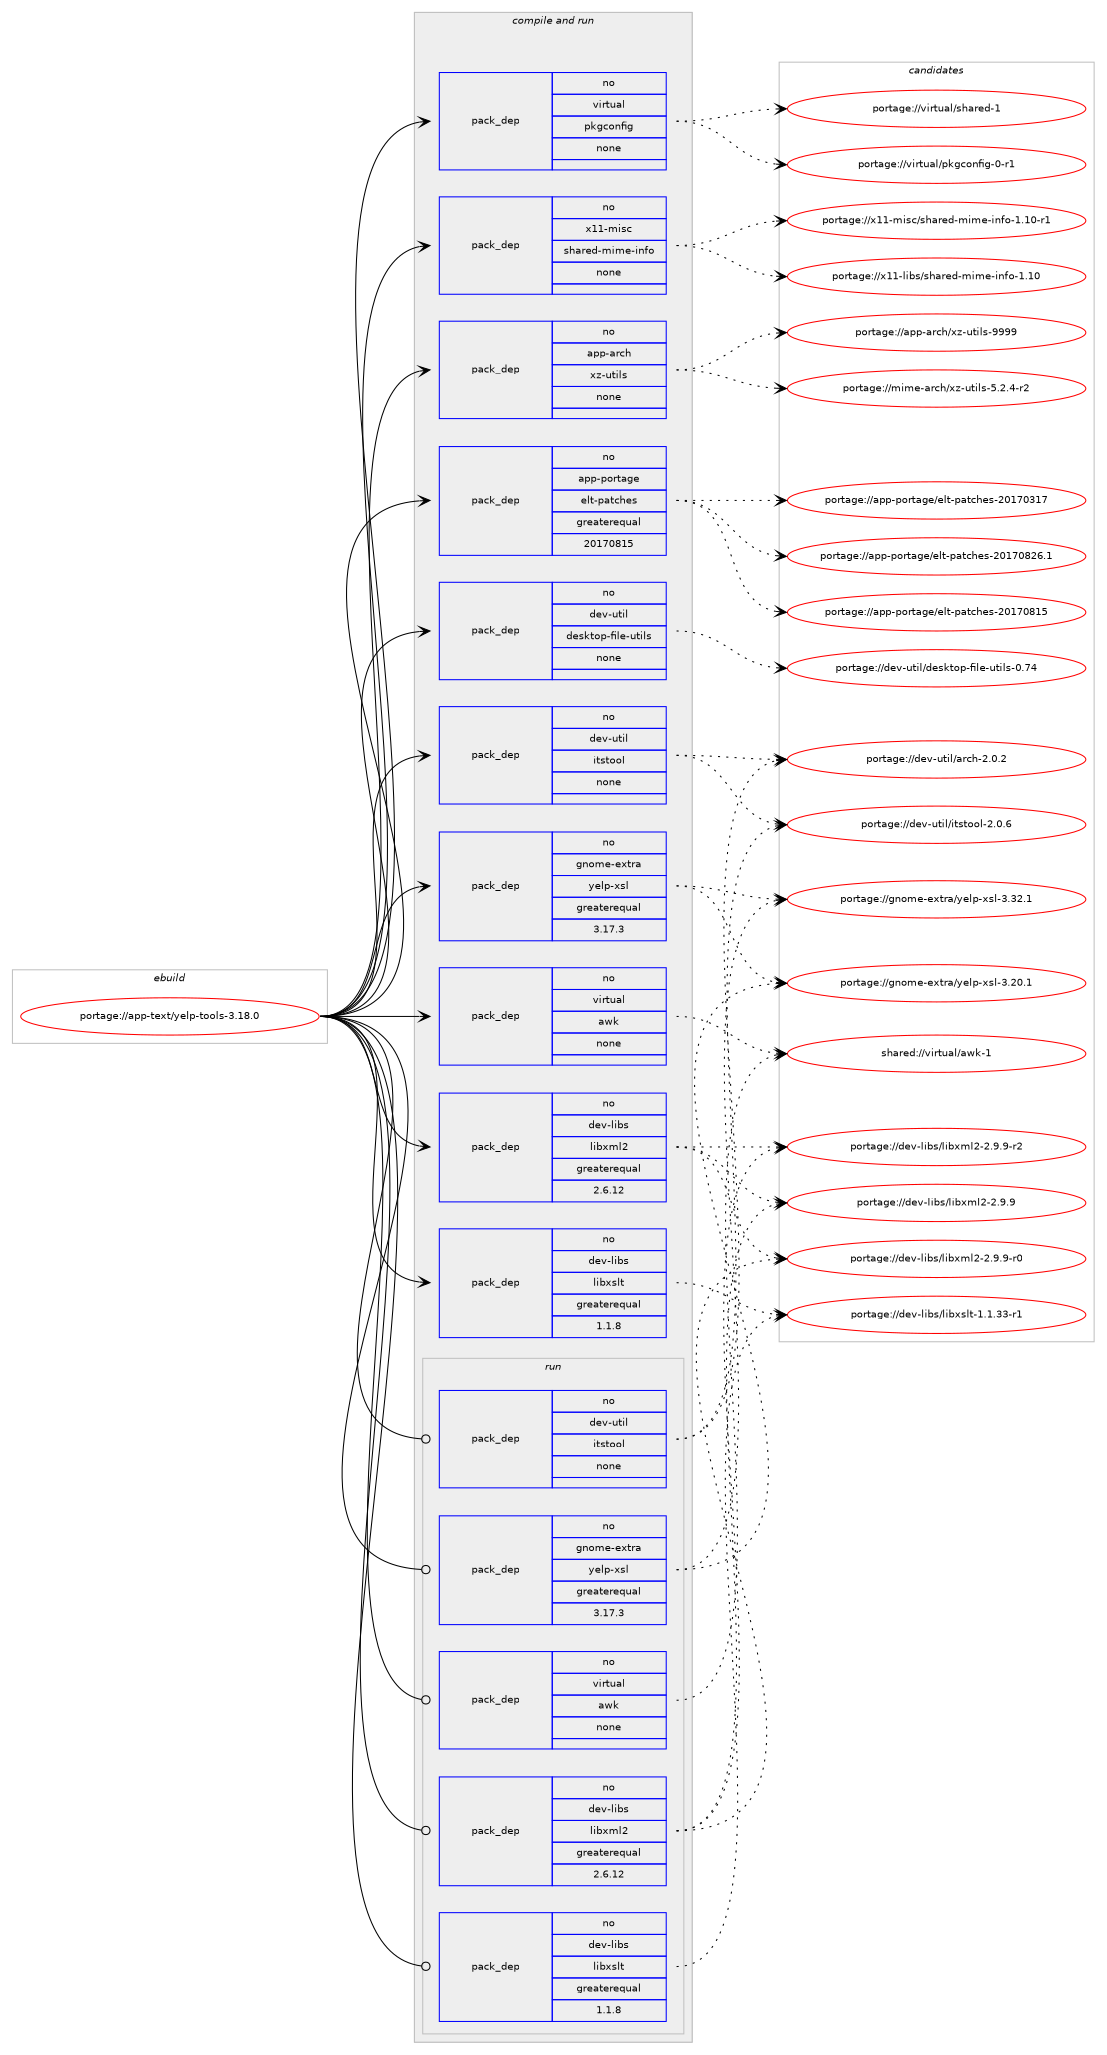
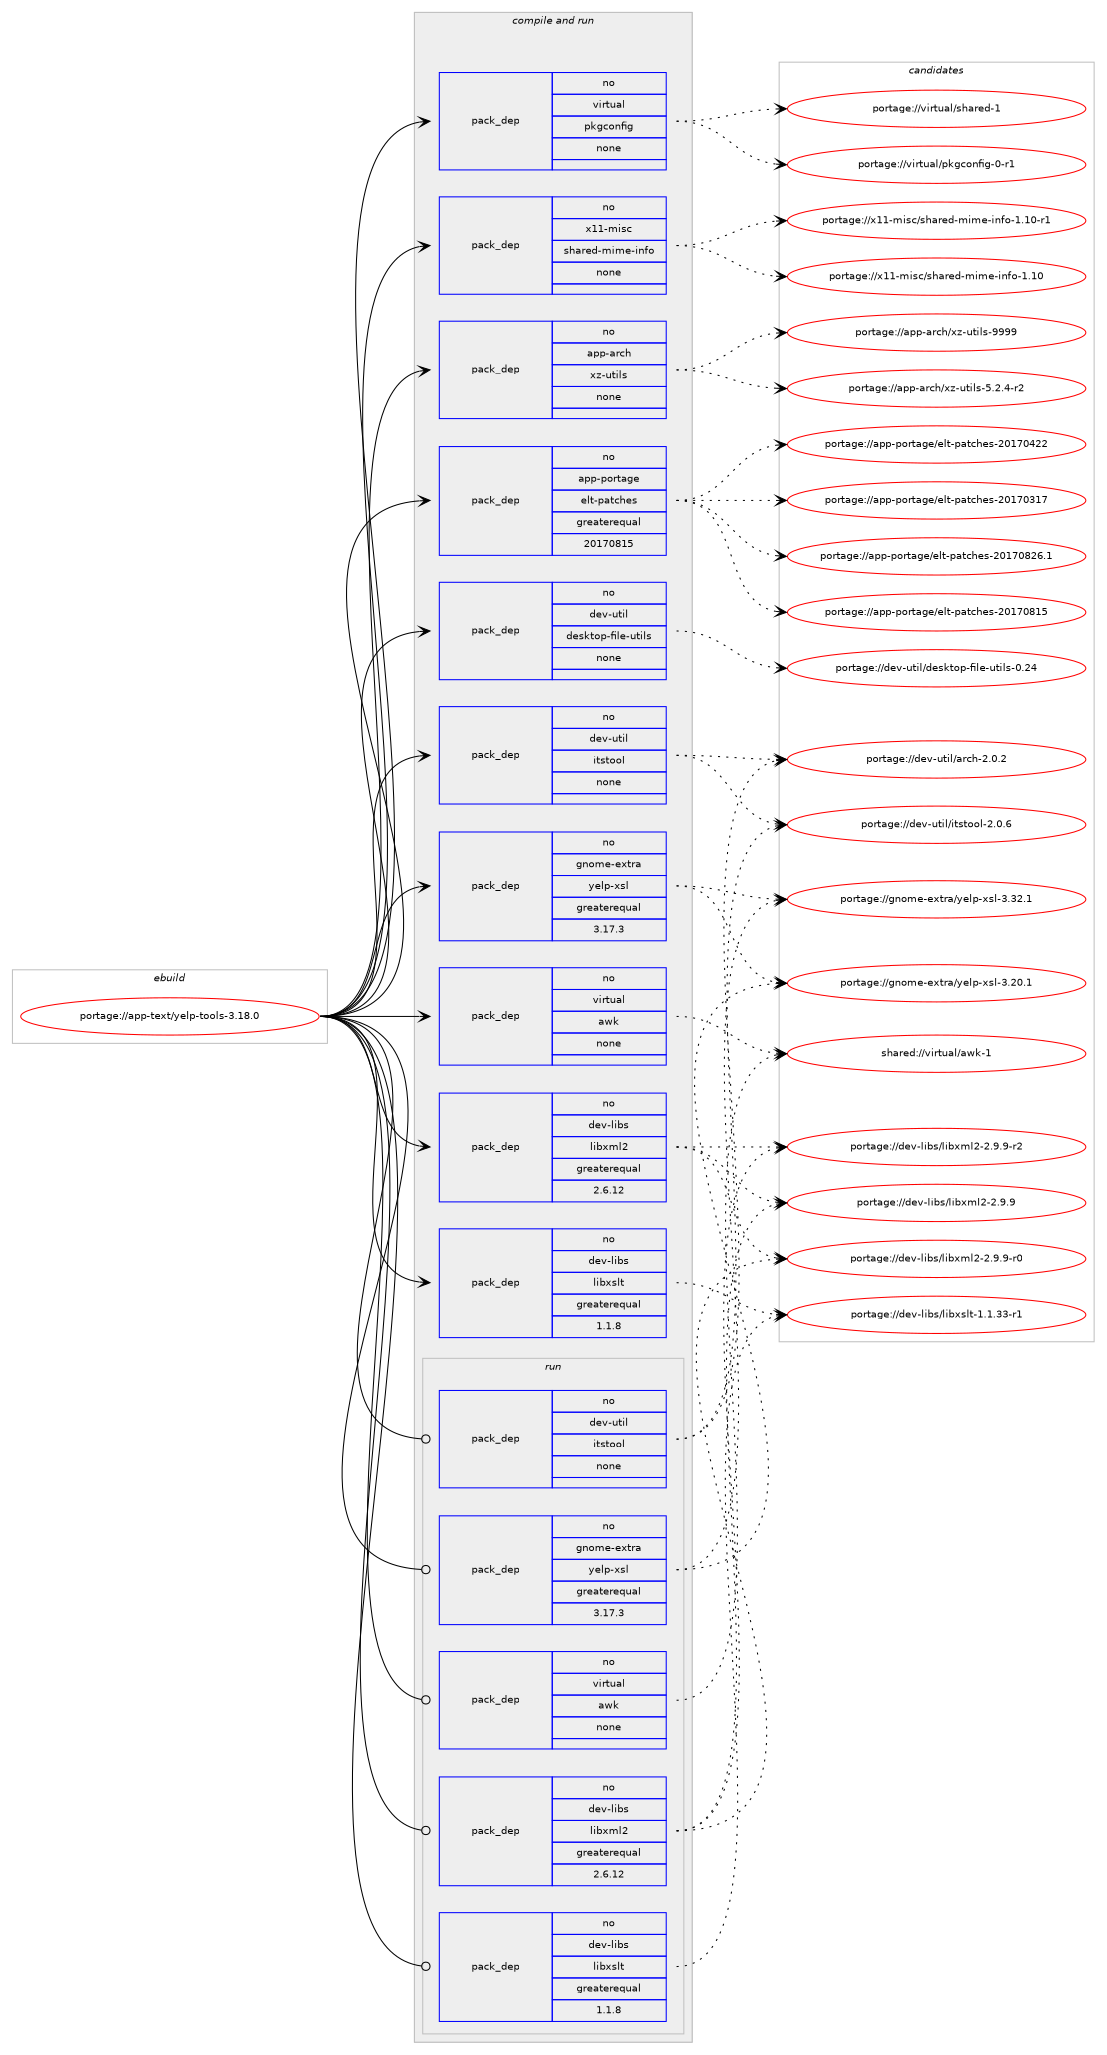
(937, 277) -> (937, 277)
(937, 389) -> (937, 389)
none -> (937, 444)
(937, 668) -> (937, 668)
